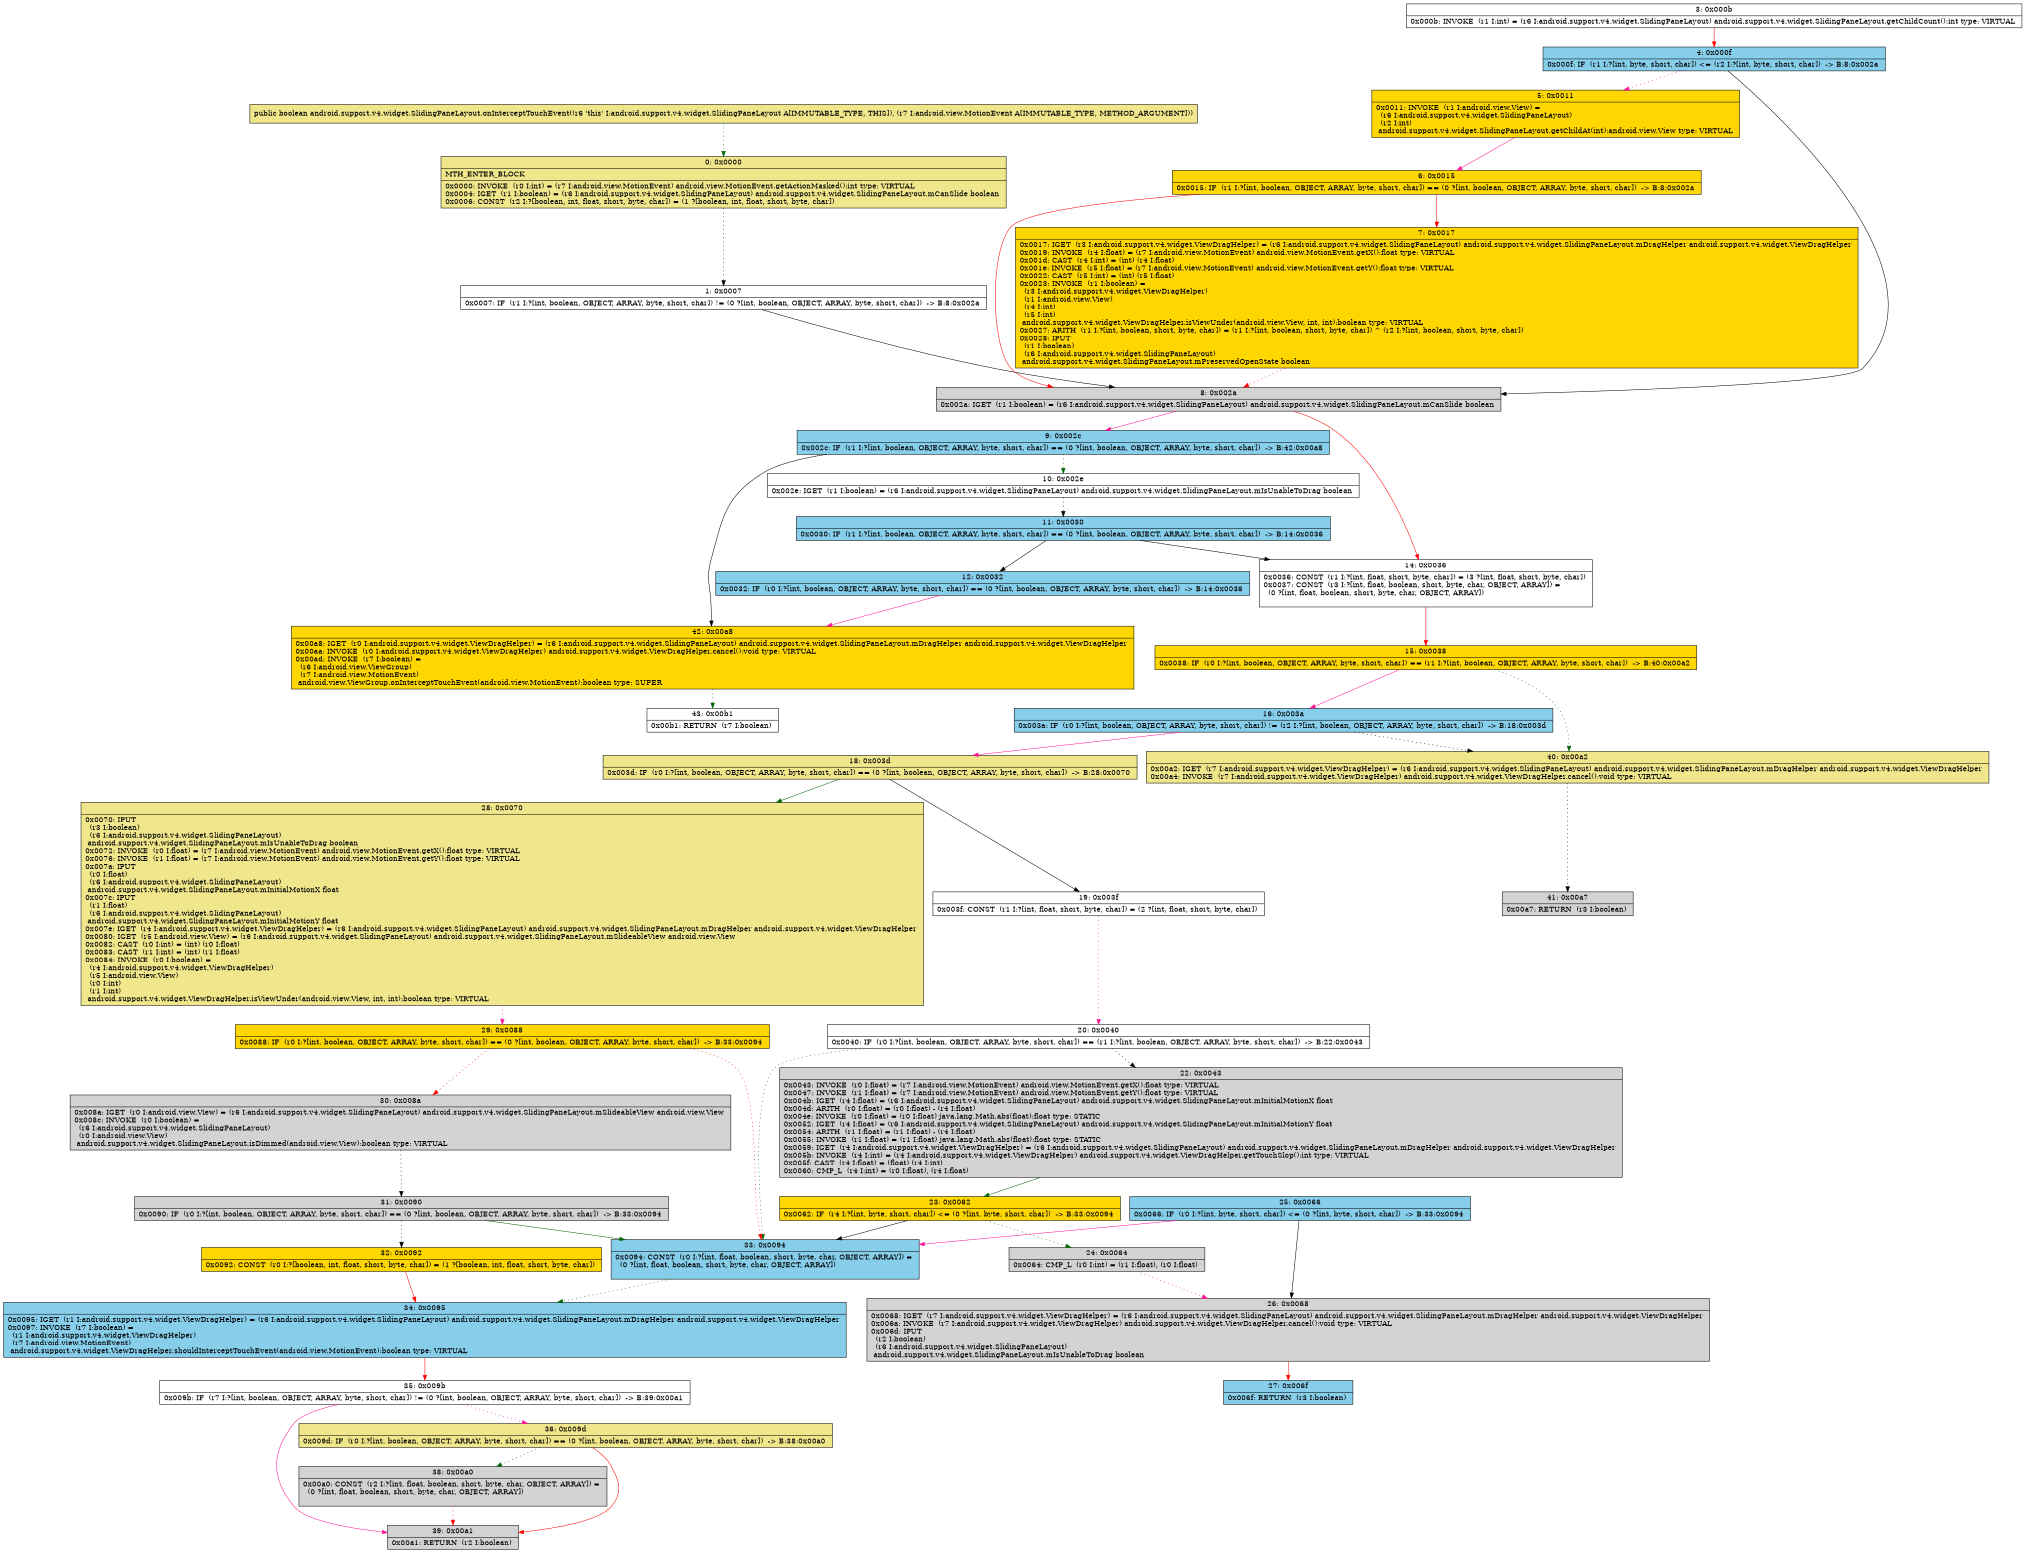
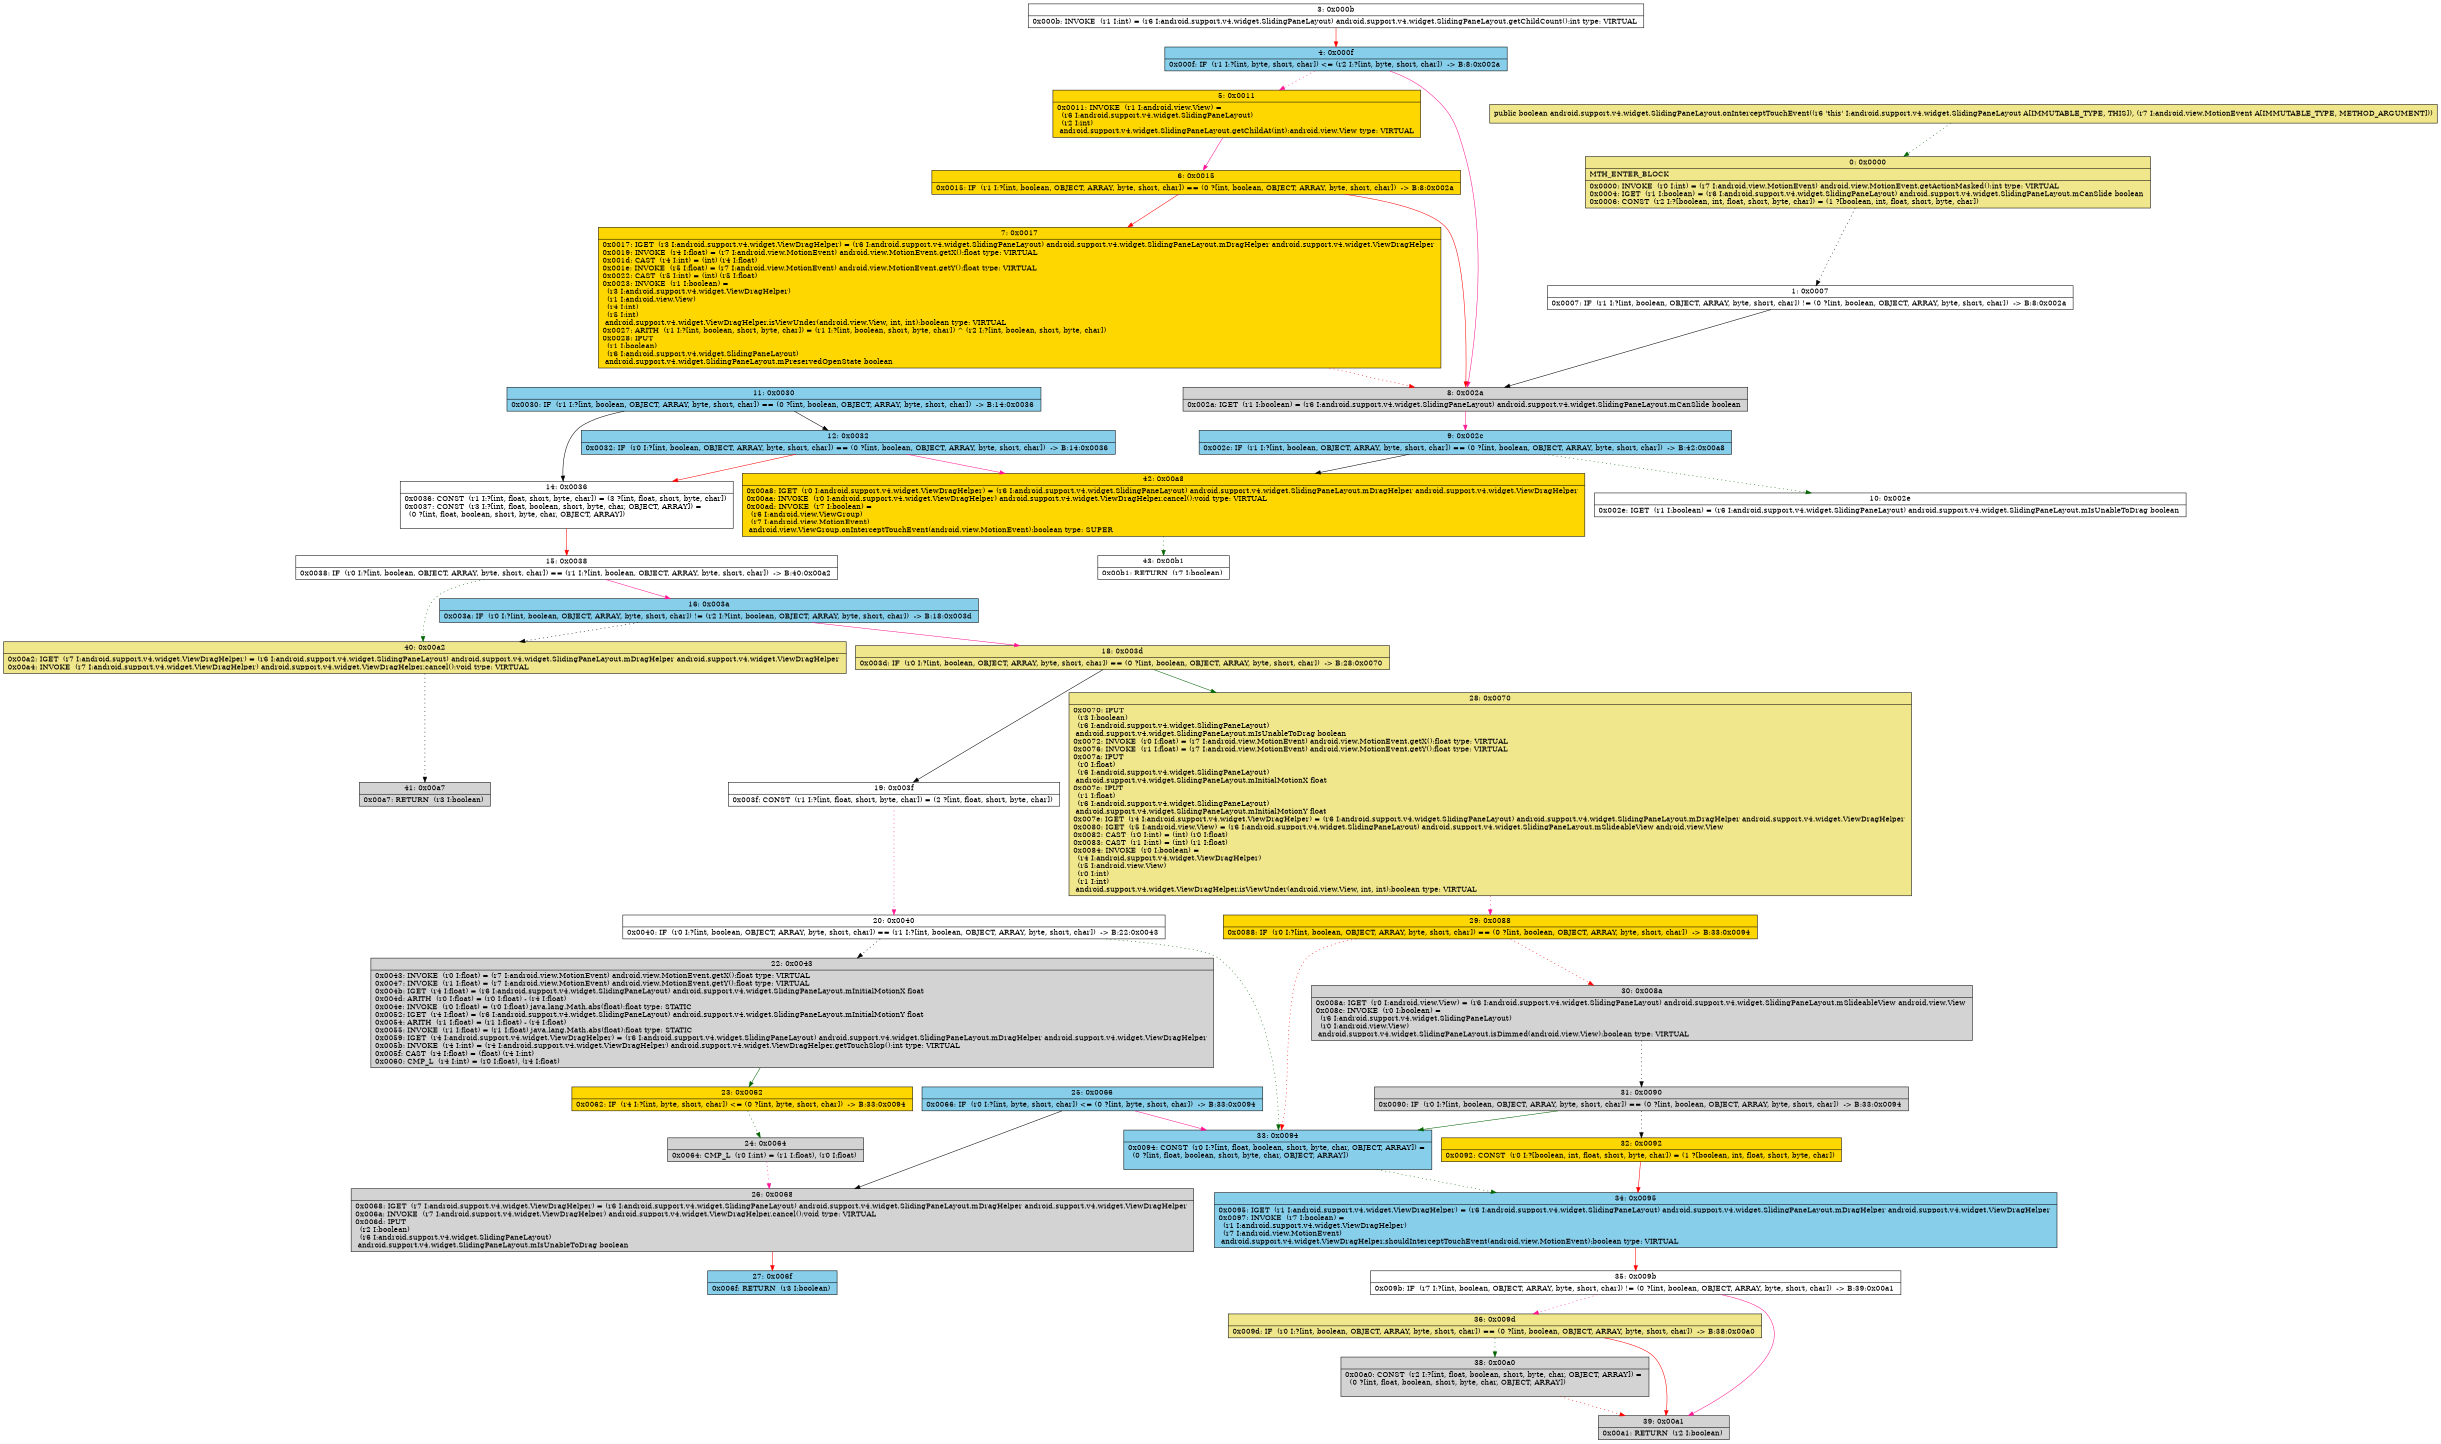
(1863, 368) -> (1475, 209)
(1372, 468) -> (737, 467)
(1063, 504) -> none
(1426, 658) -> (567, 567)
(875, 1229) -> none
